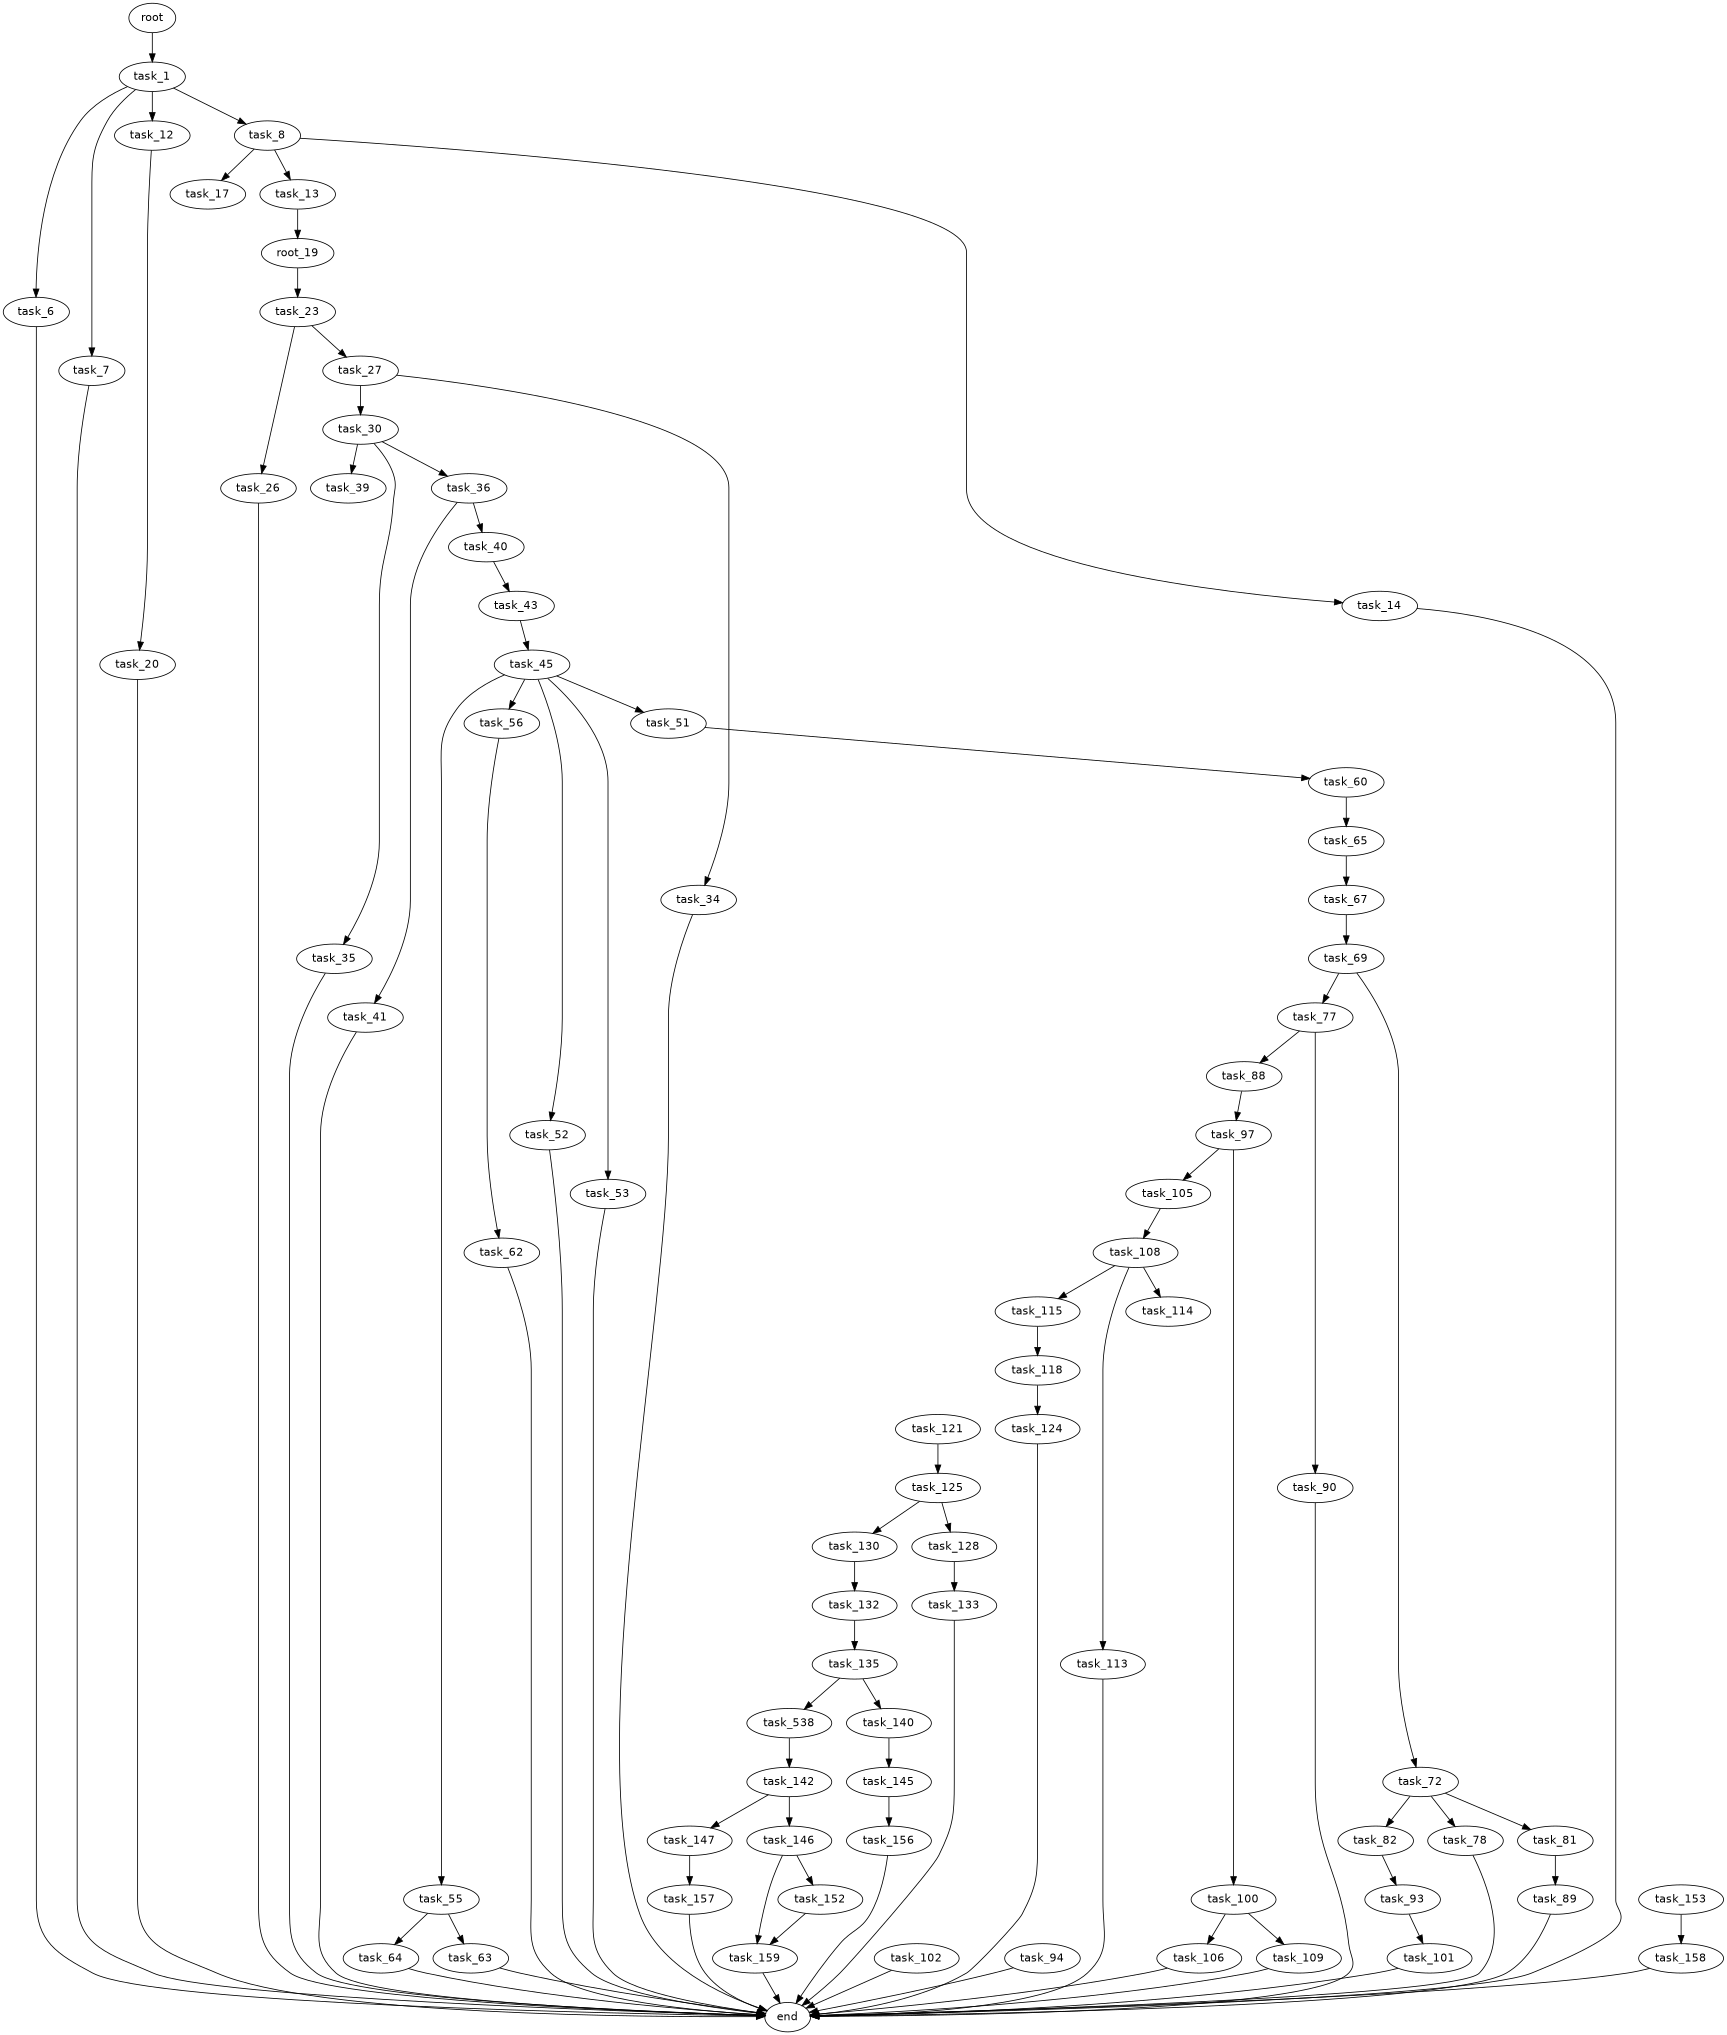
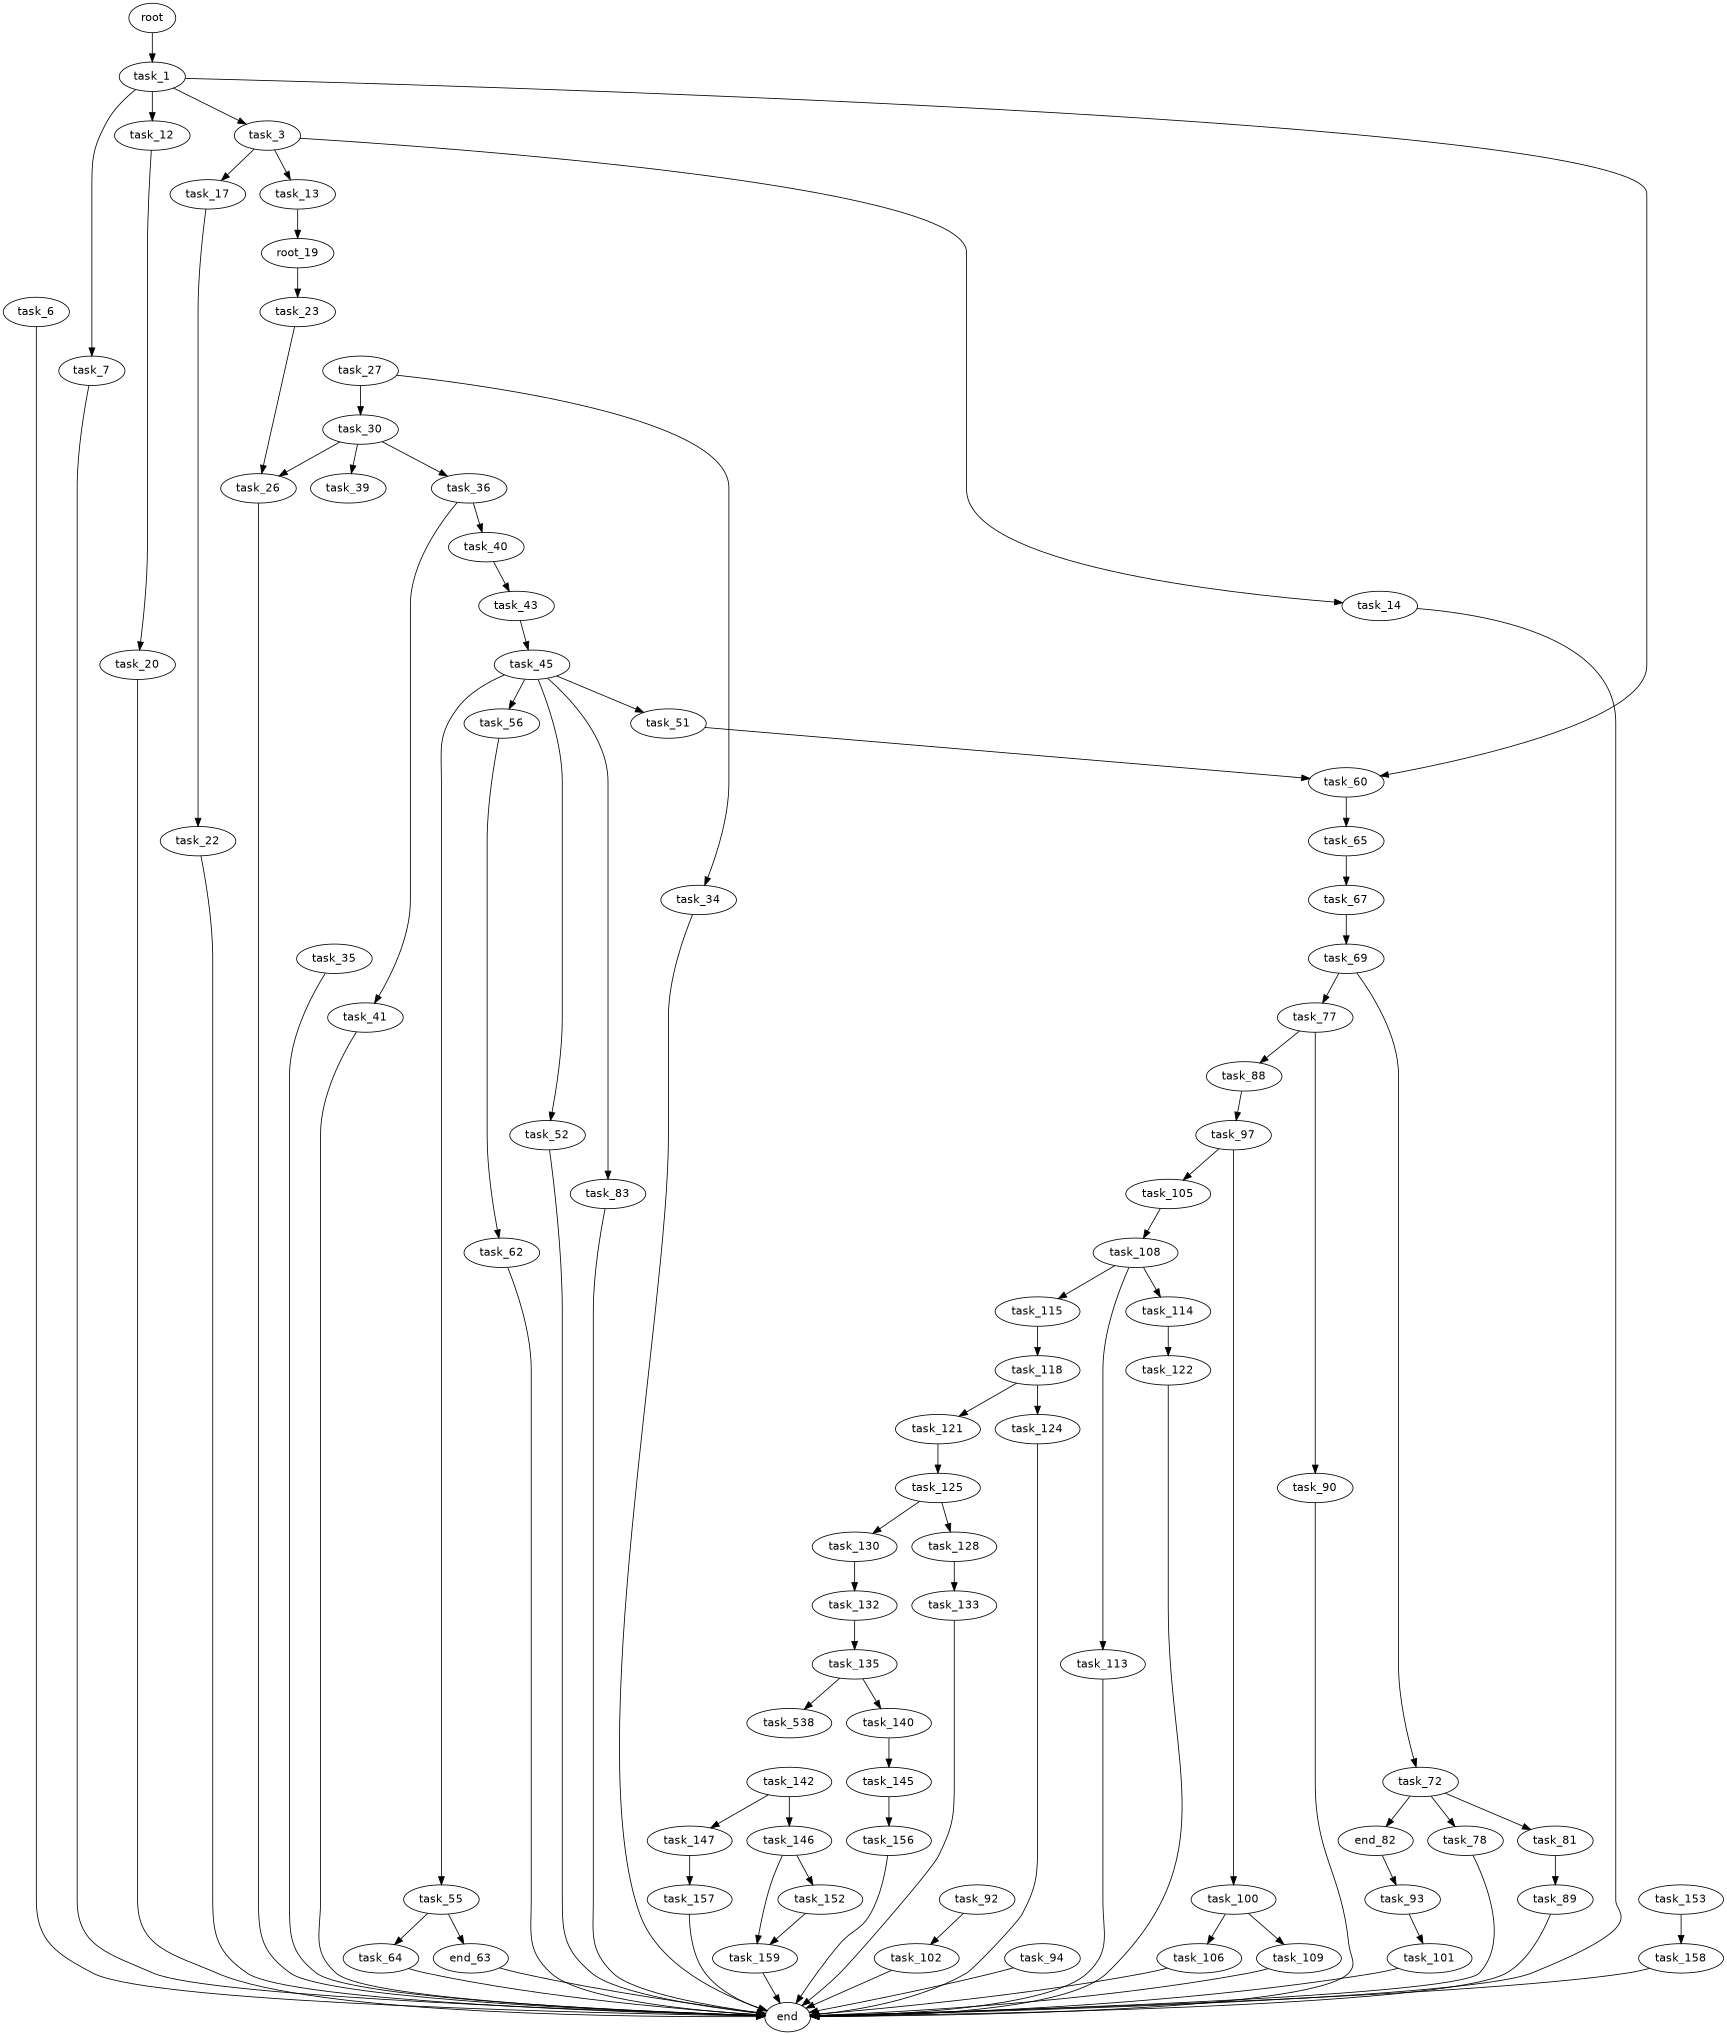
(267, 136) -> (267, 136)
(55, 173) -> (1301, 131)
(326, 339) -> none
(379, 690) -> (313, 457)
none -> (198, 841)
(608, 1194) -> (608, 1194)
none -> (1168, 1370)
none -> (991, 1398)
(789, 1749) -> none
(1376, 1841) -> (1376, 1841)
none -> (977, 1900)
(471, 1958) -> (471, 1958)
